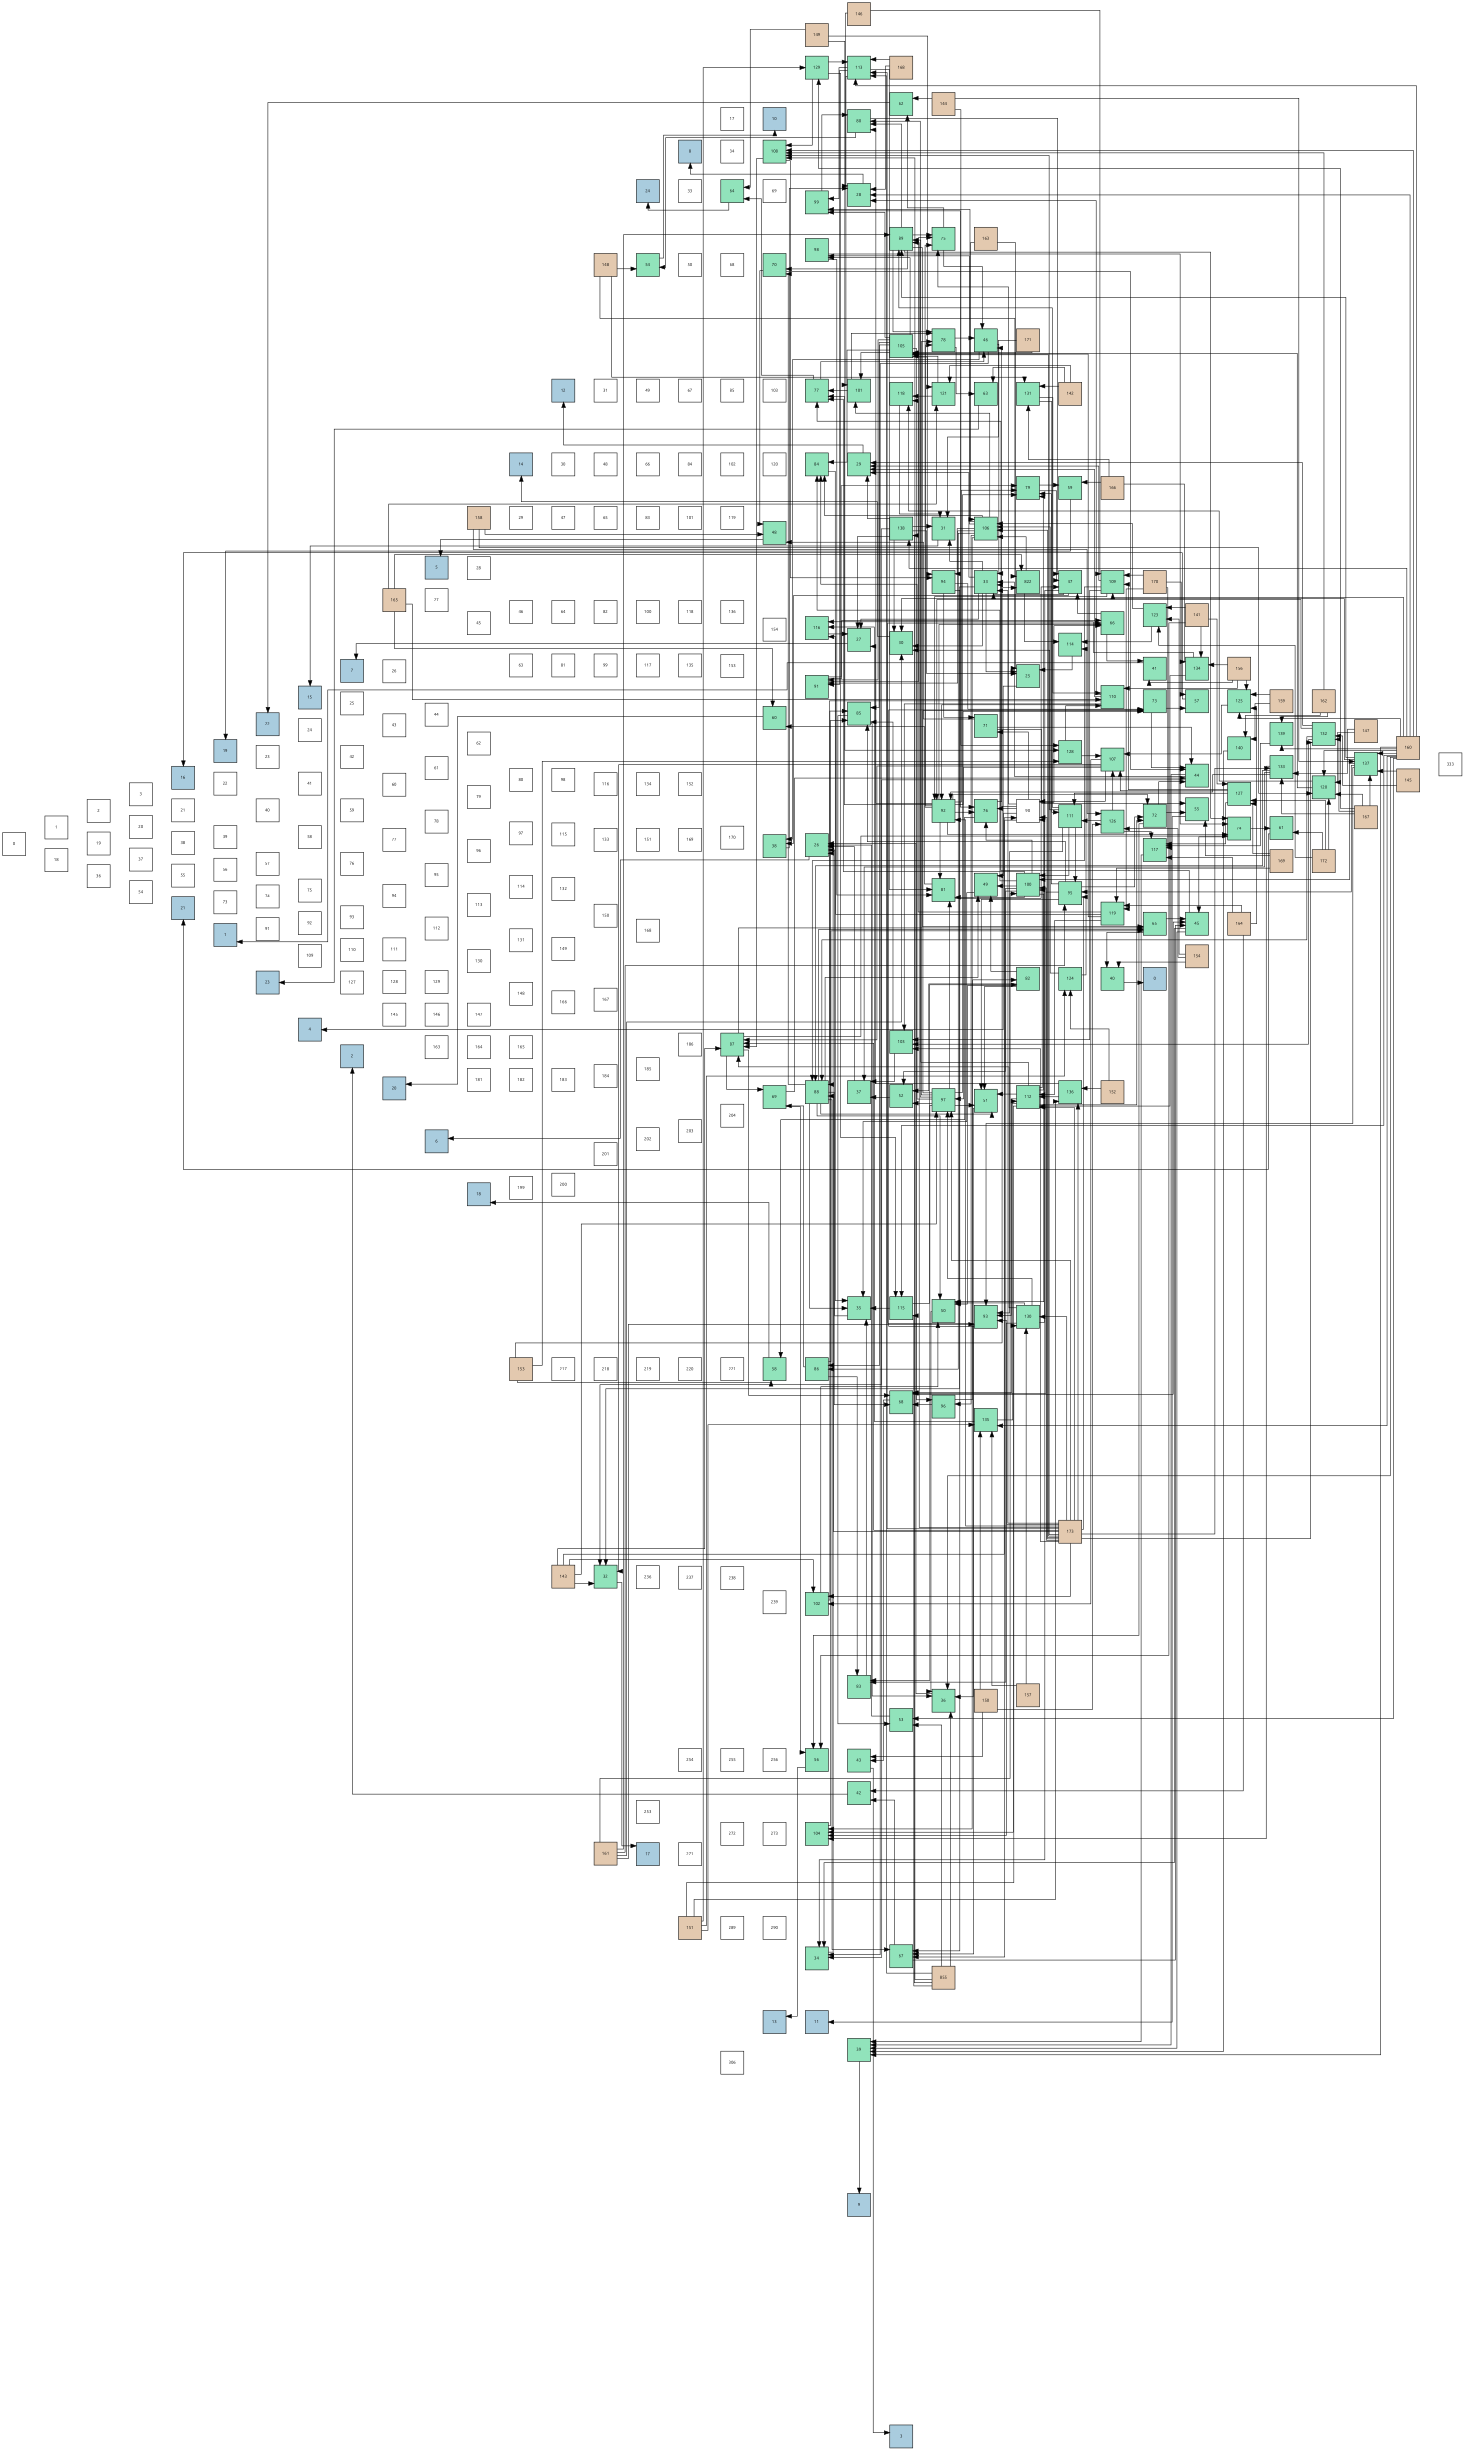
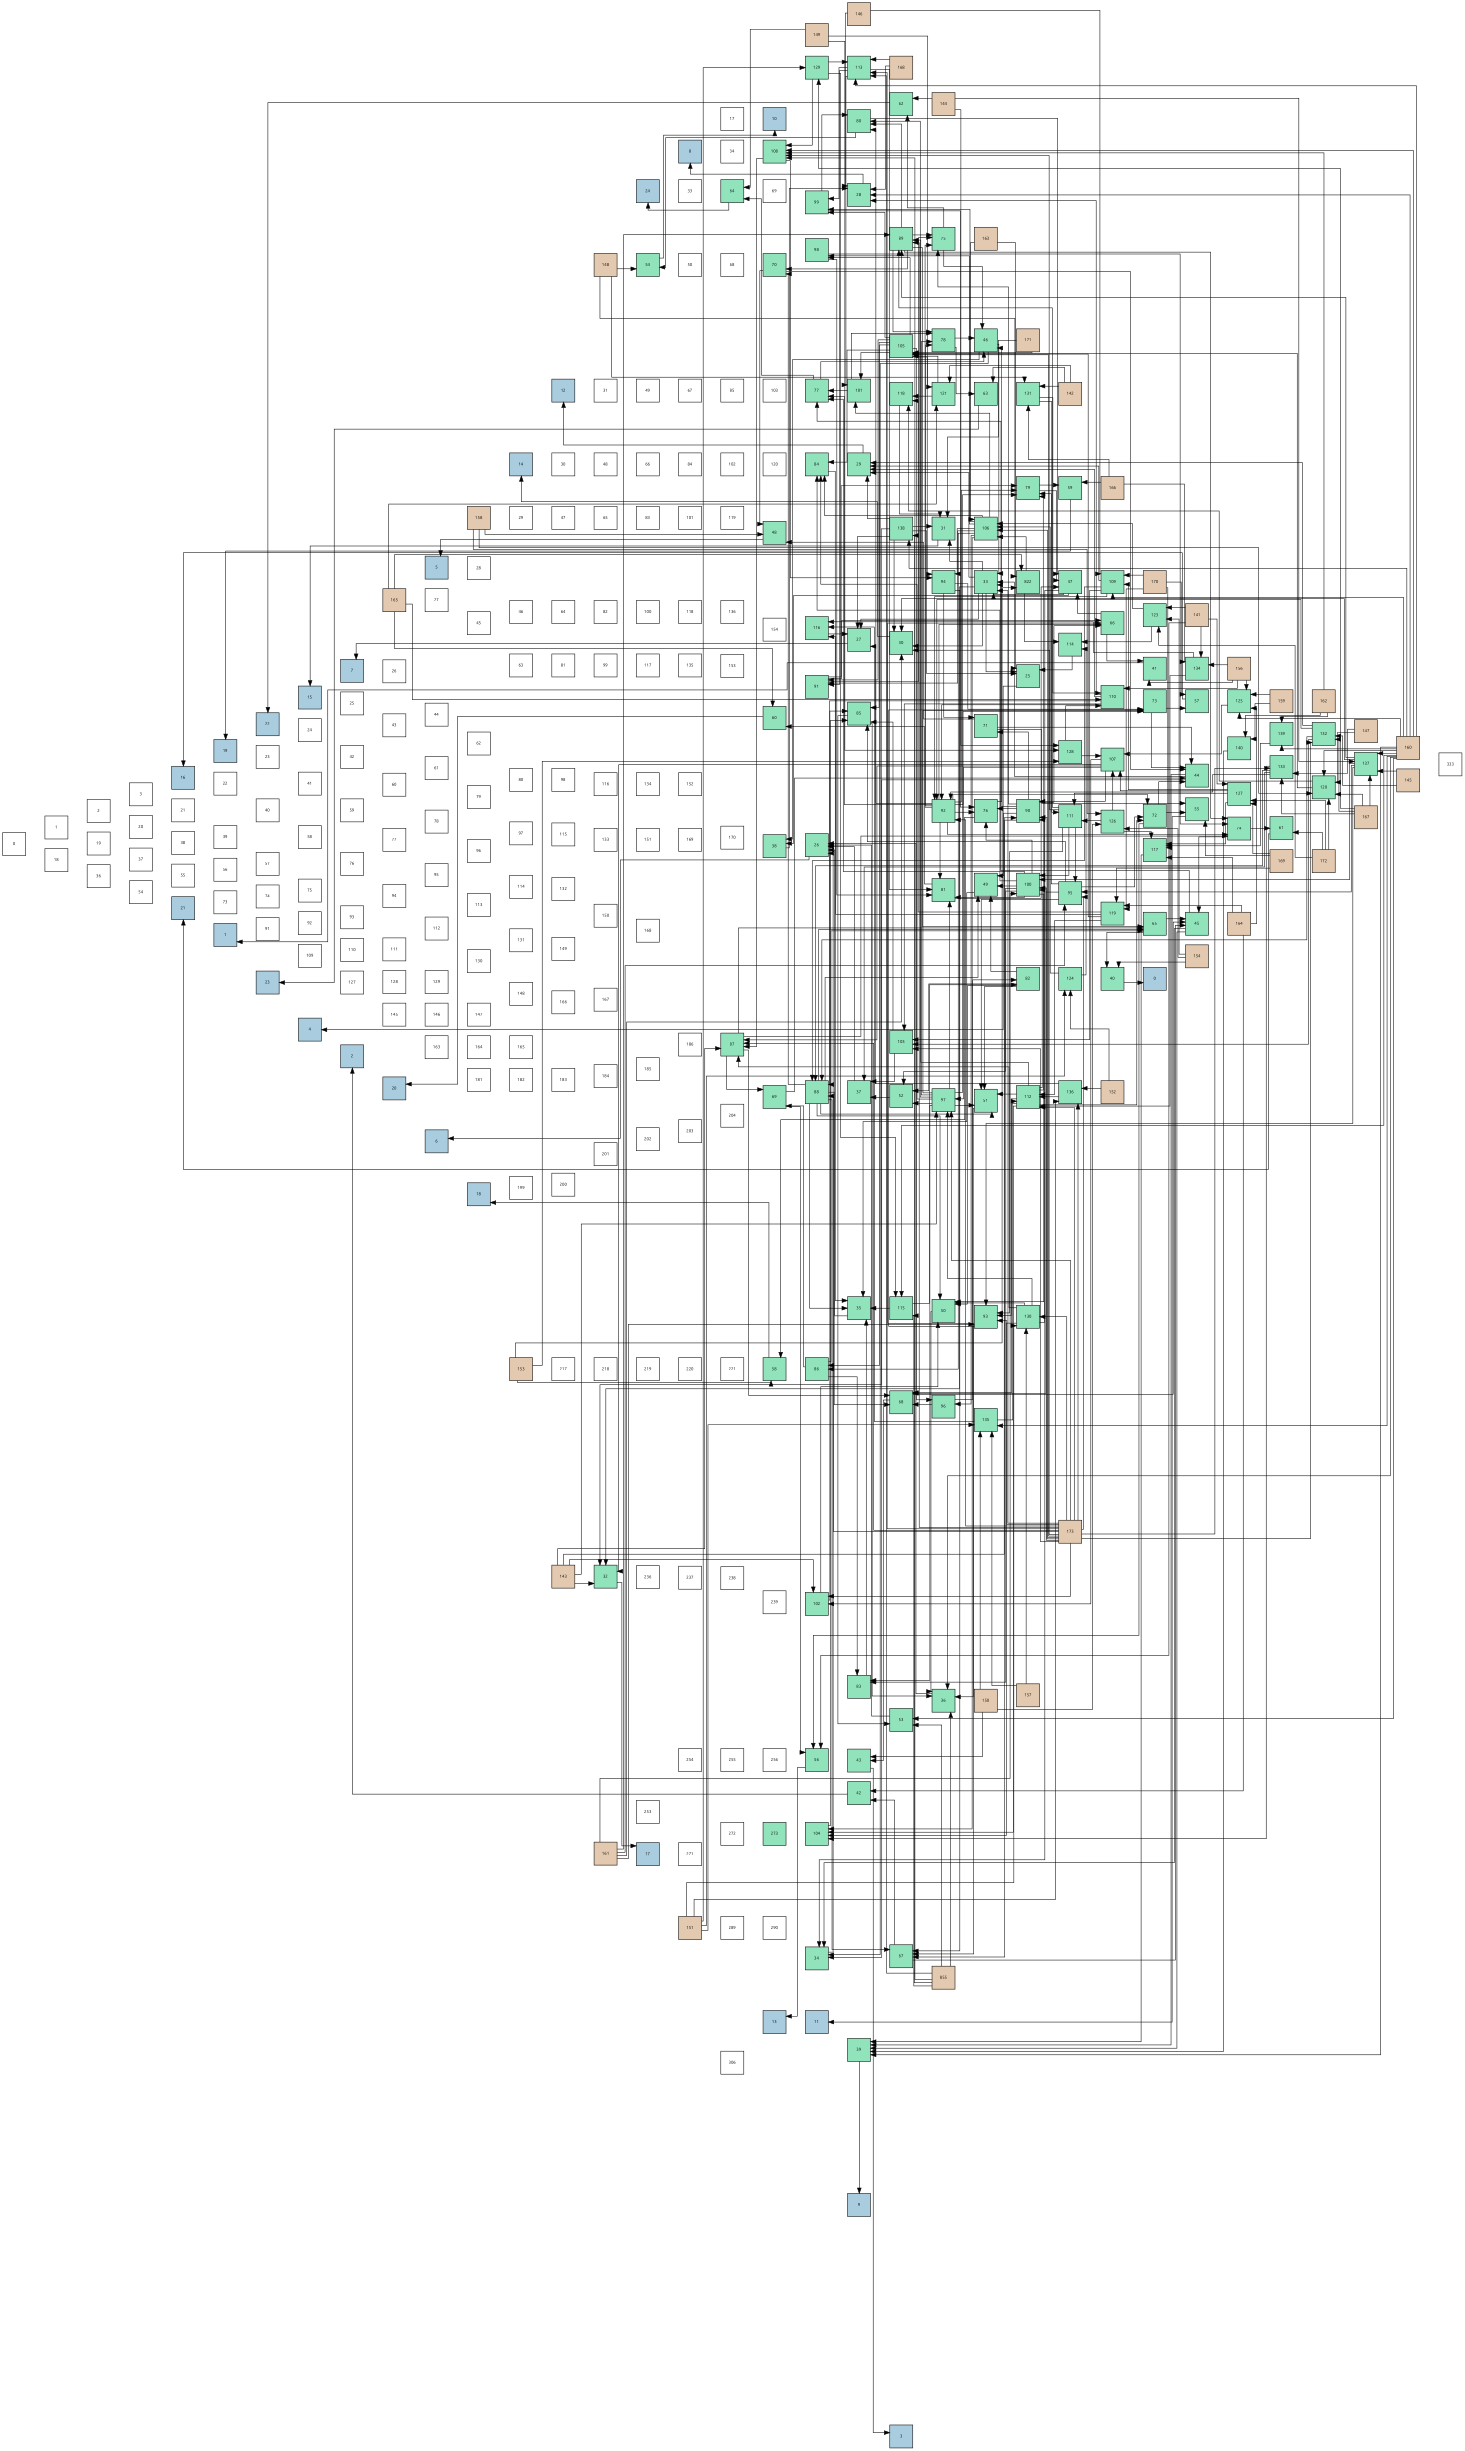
(1028, 811) -> (1028, 811)
(775, 1834) -> (775, 1834)
